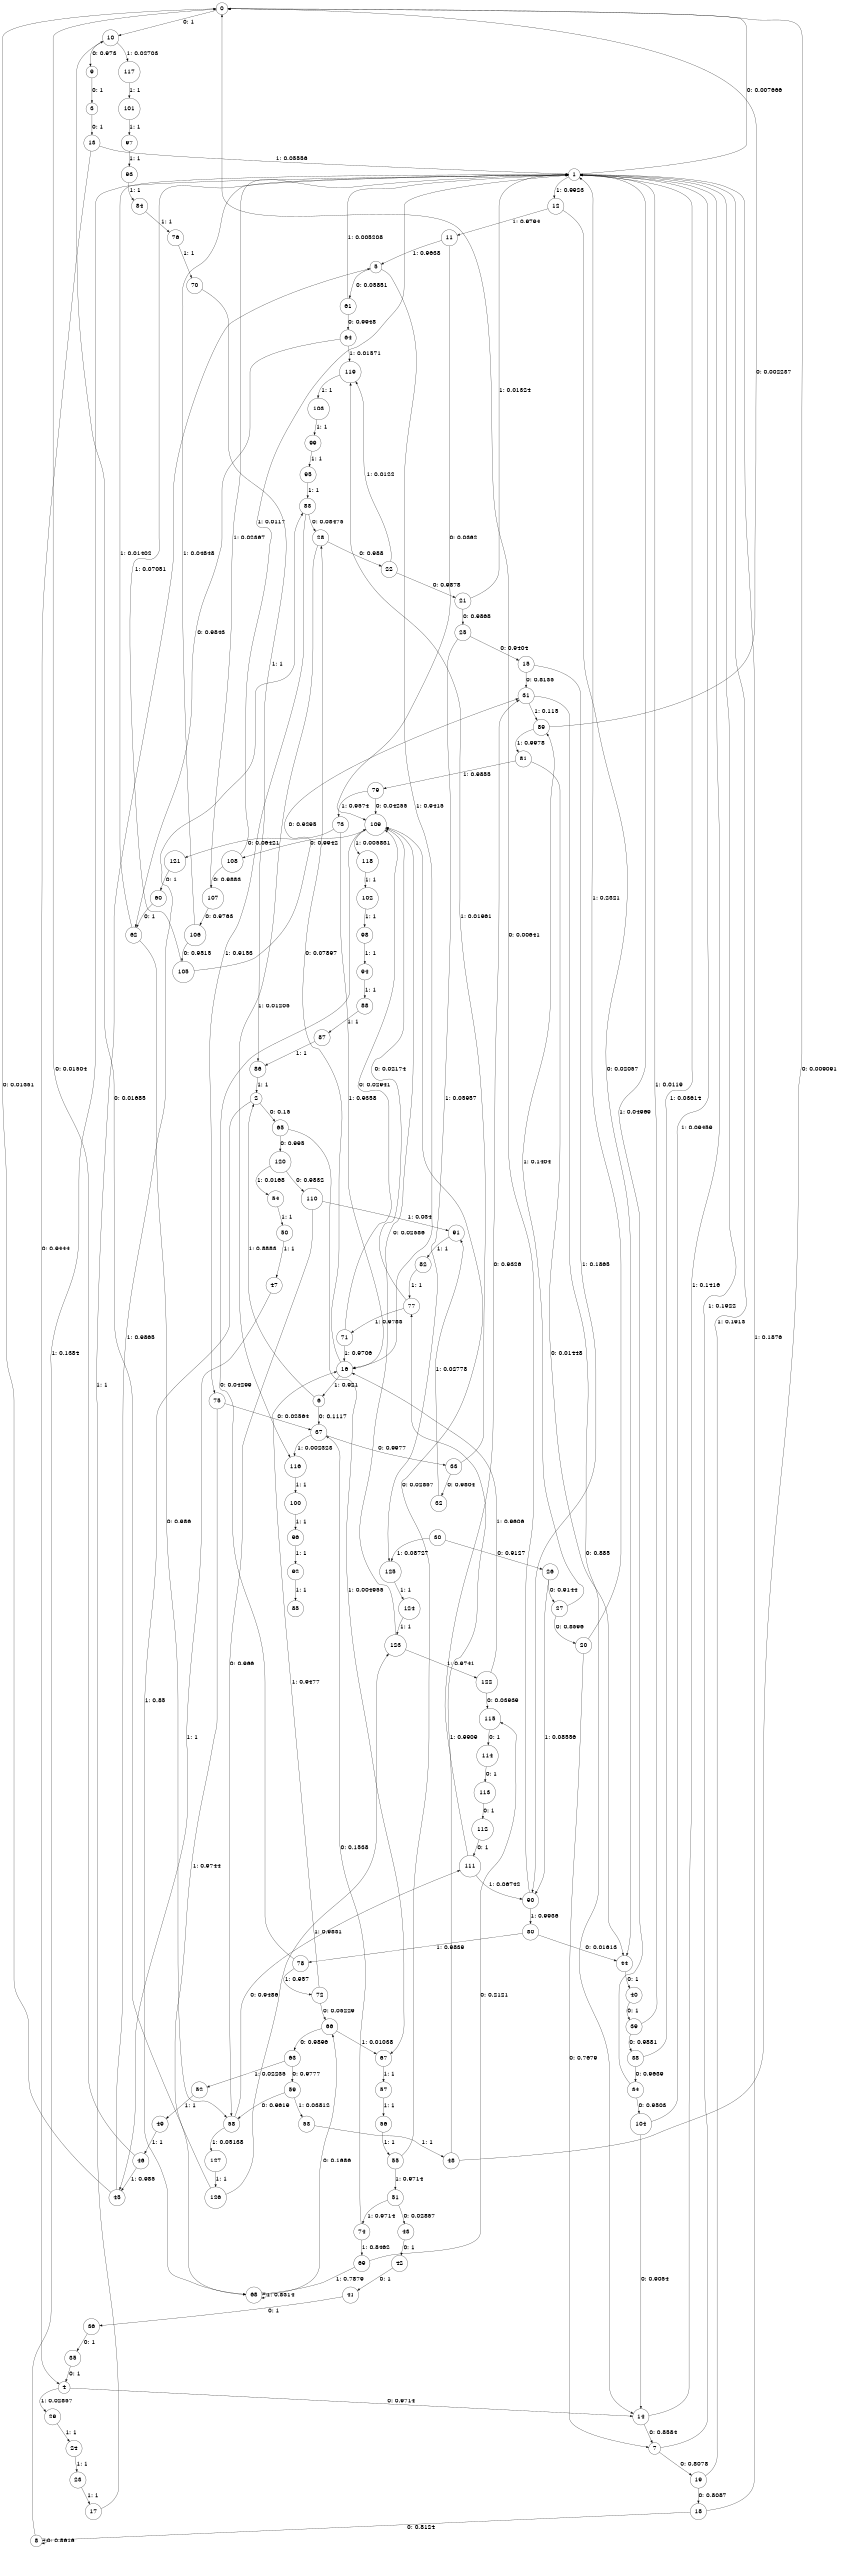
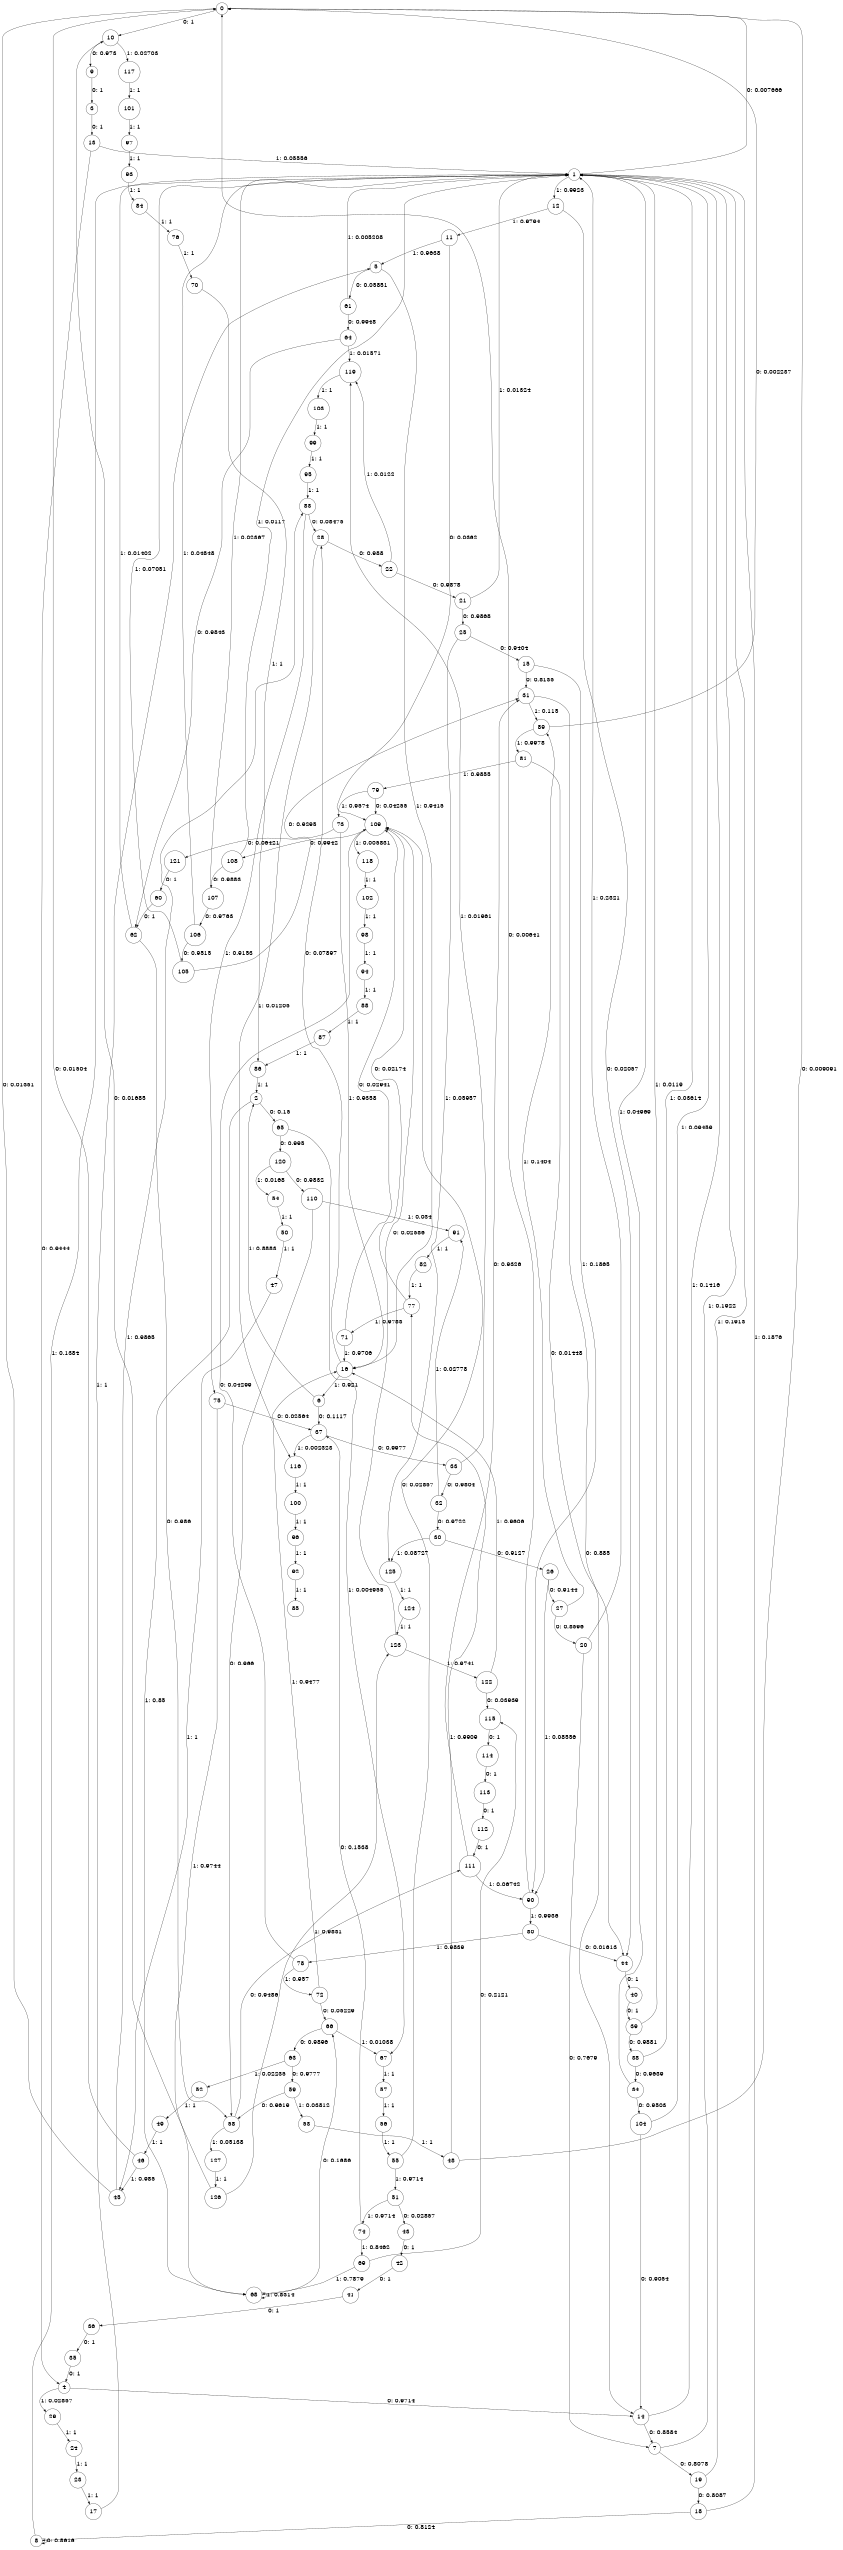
none -> (438, 1519)
